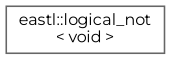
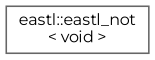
(85, 30) -> (78, 30)
